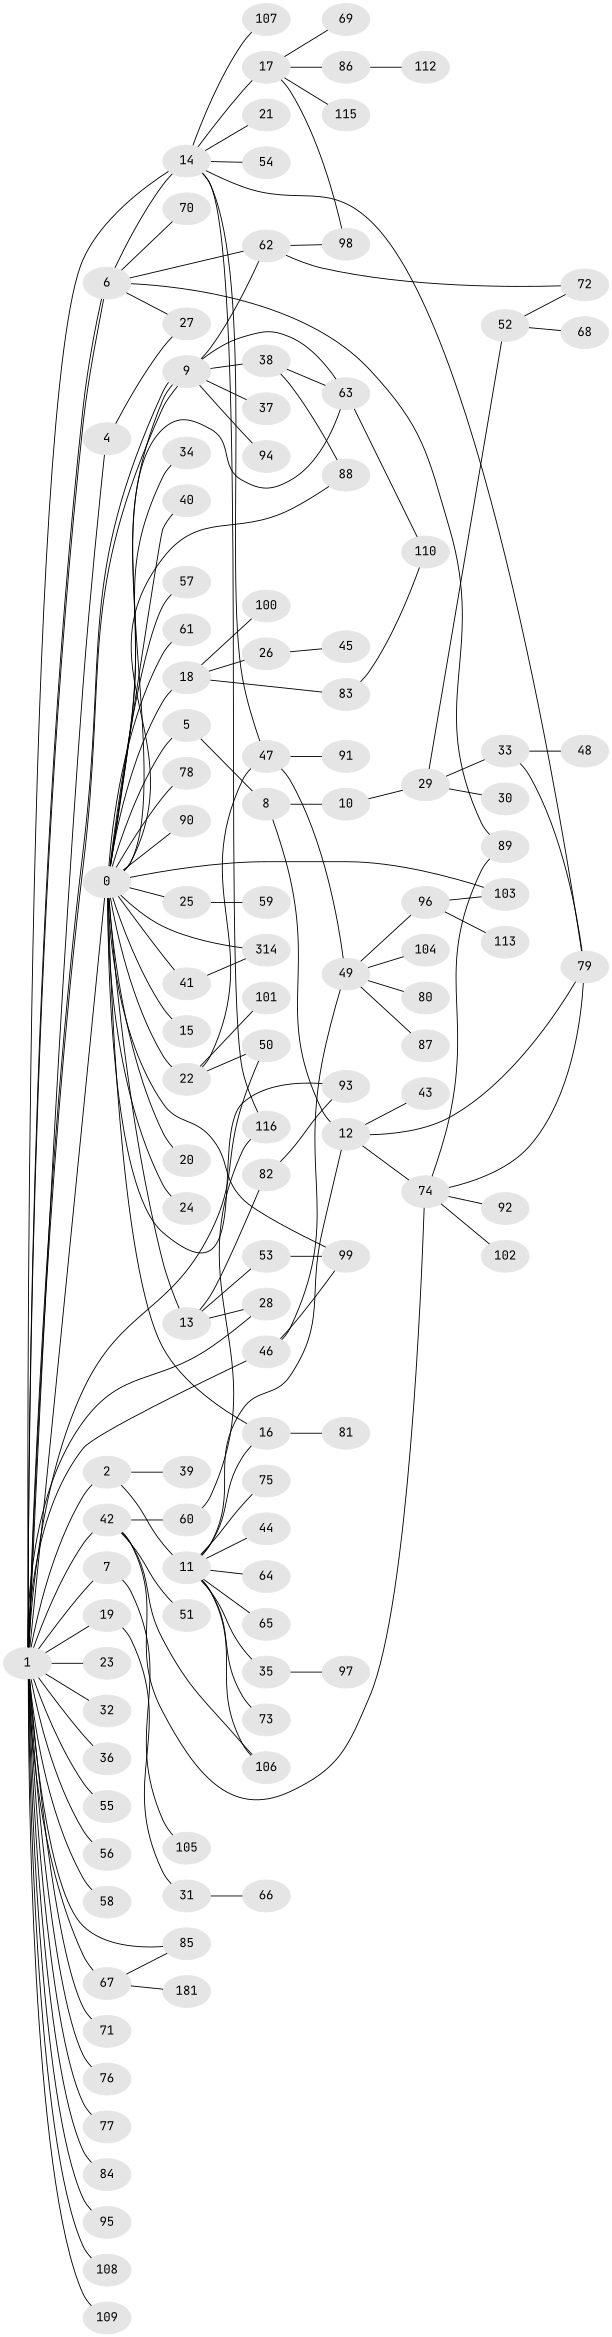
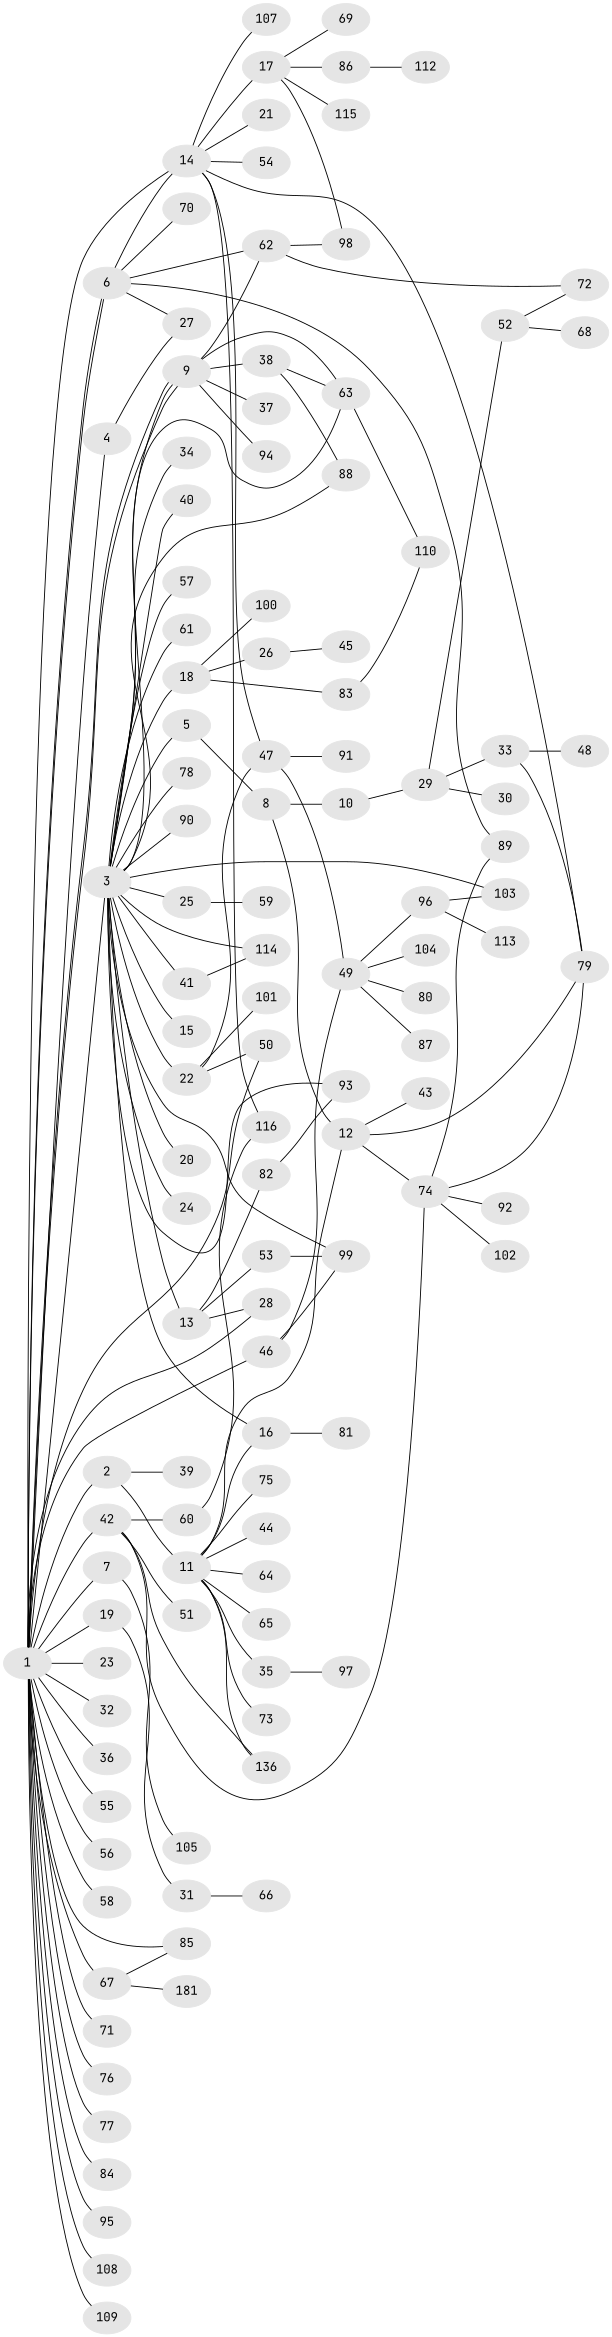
(107, 882) -> (107, 882)
(266, 950) -> (266, 950)
(266, 1768) -> (266, 1768)
